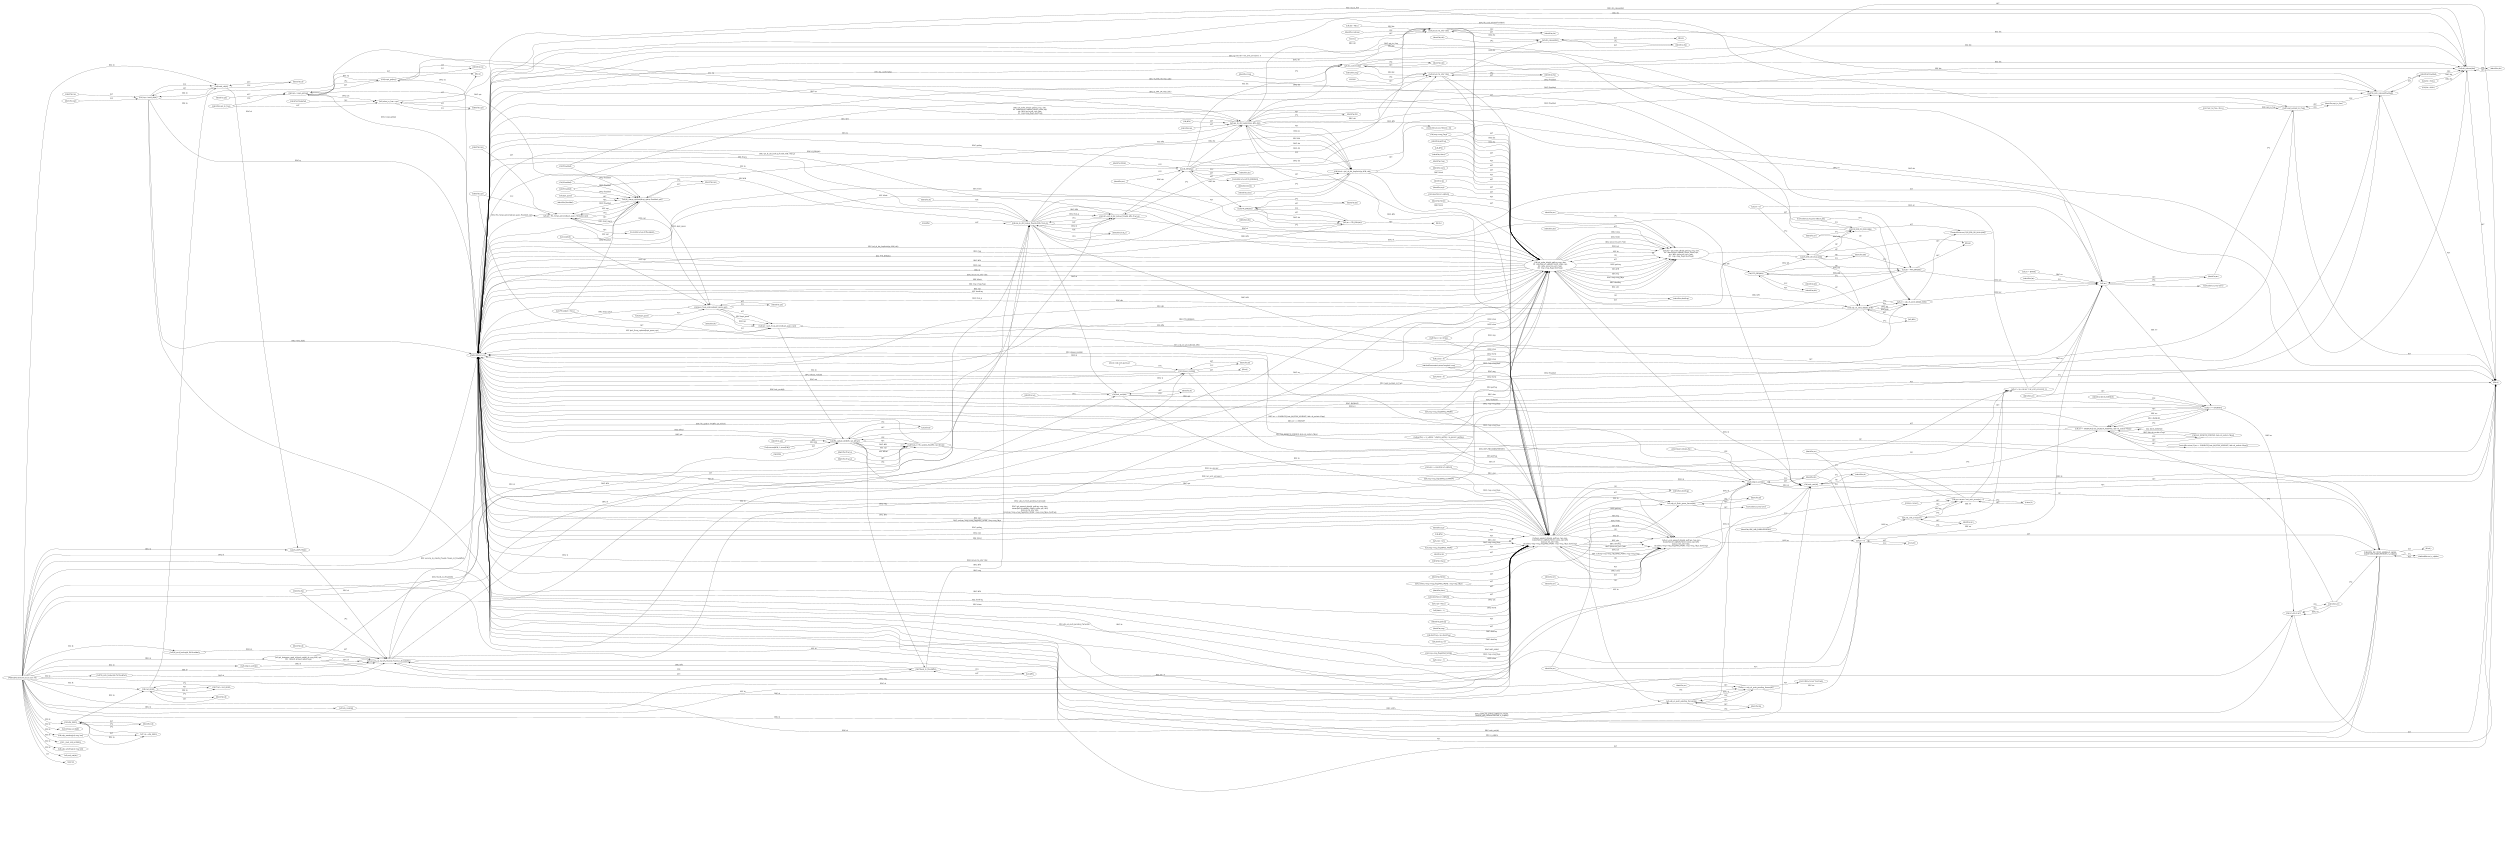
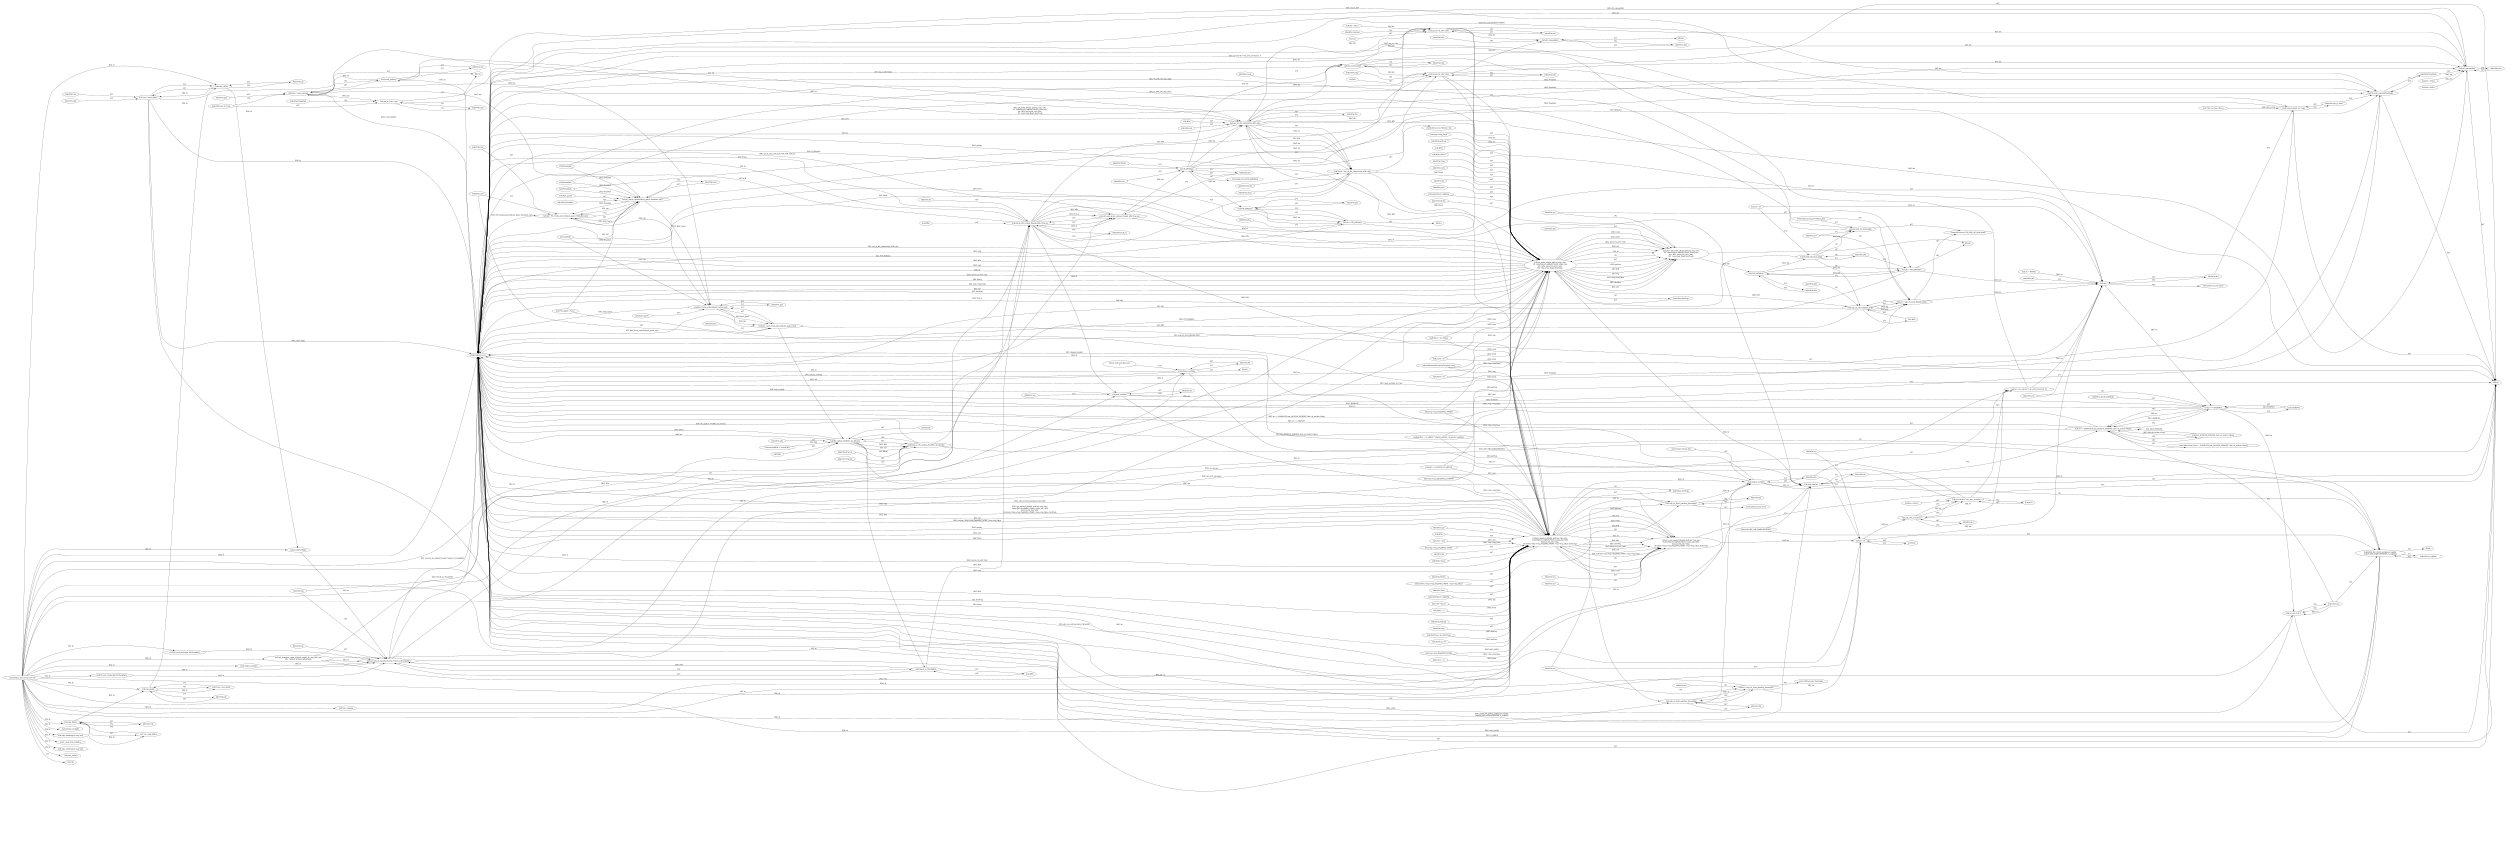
none -> (576, 96)
(389, 102) -> (389, 102)
none -> (1515, 112)
(1798, 166) -> (1719, 178)
(642, 232) -> none
none -> (755, 312)
(1209, 346) -> (1199, 336)
none -> (2294, 408)
(881, 424) -> none
(1681, 504) -> (1681, 504)
(2428, 556) -> (2428, 556)
(22, 678) -> (22, 678)
